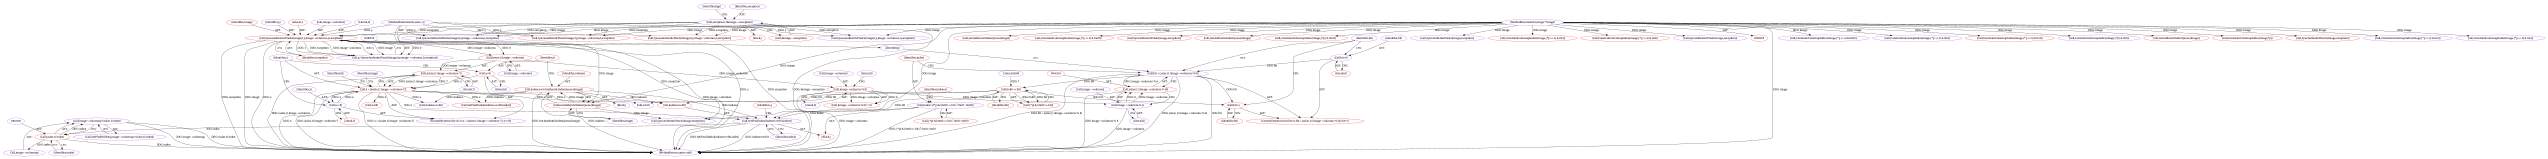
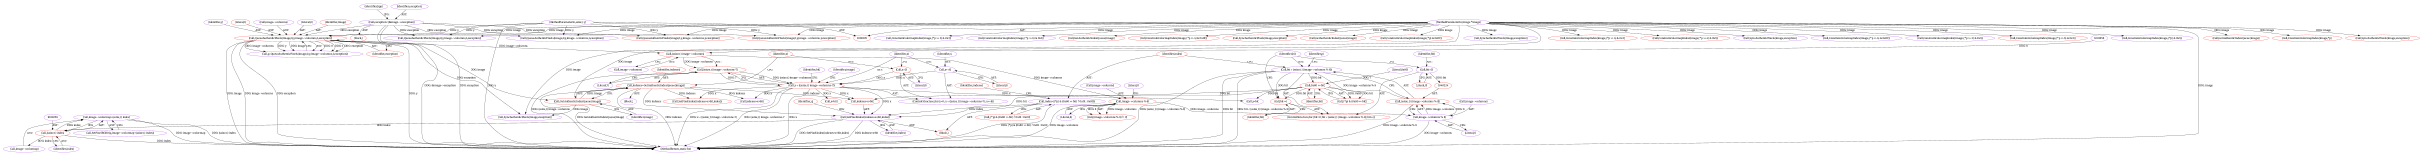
(791, 38) -> none
(730, 45) -> (711, 24)
(1265, 65) -> (1434, 77)
(342, 93) -> none
(675, 153) -> (676, 149)
